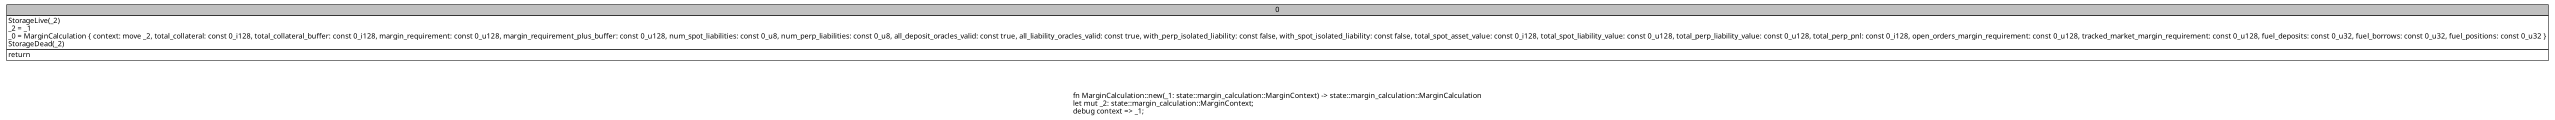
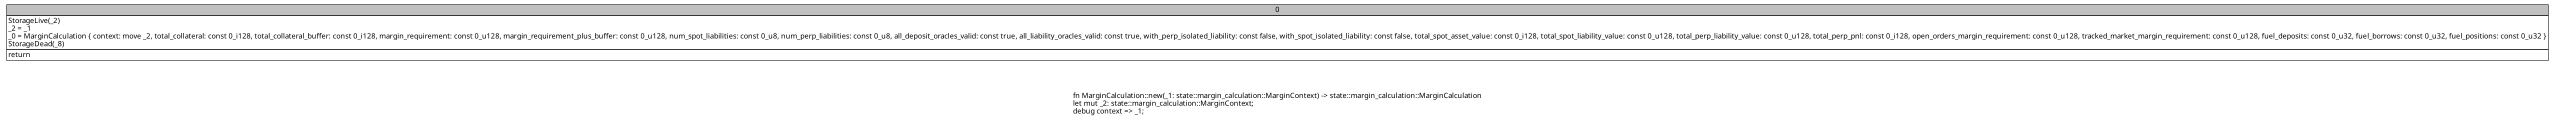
(37, 44) -> (37, 44)
